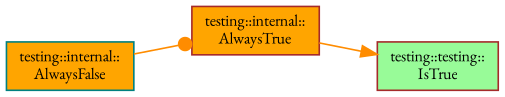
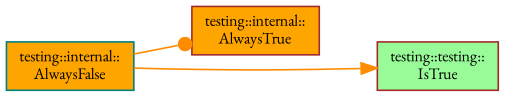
(340, 47) -> (247, 70)
